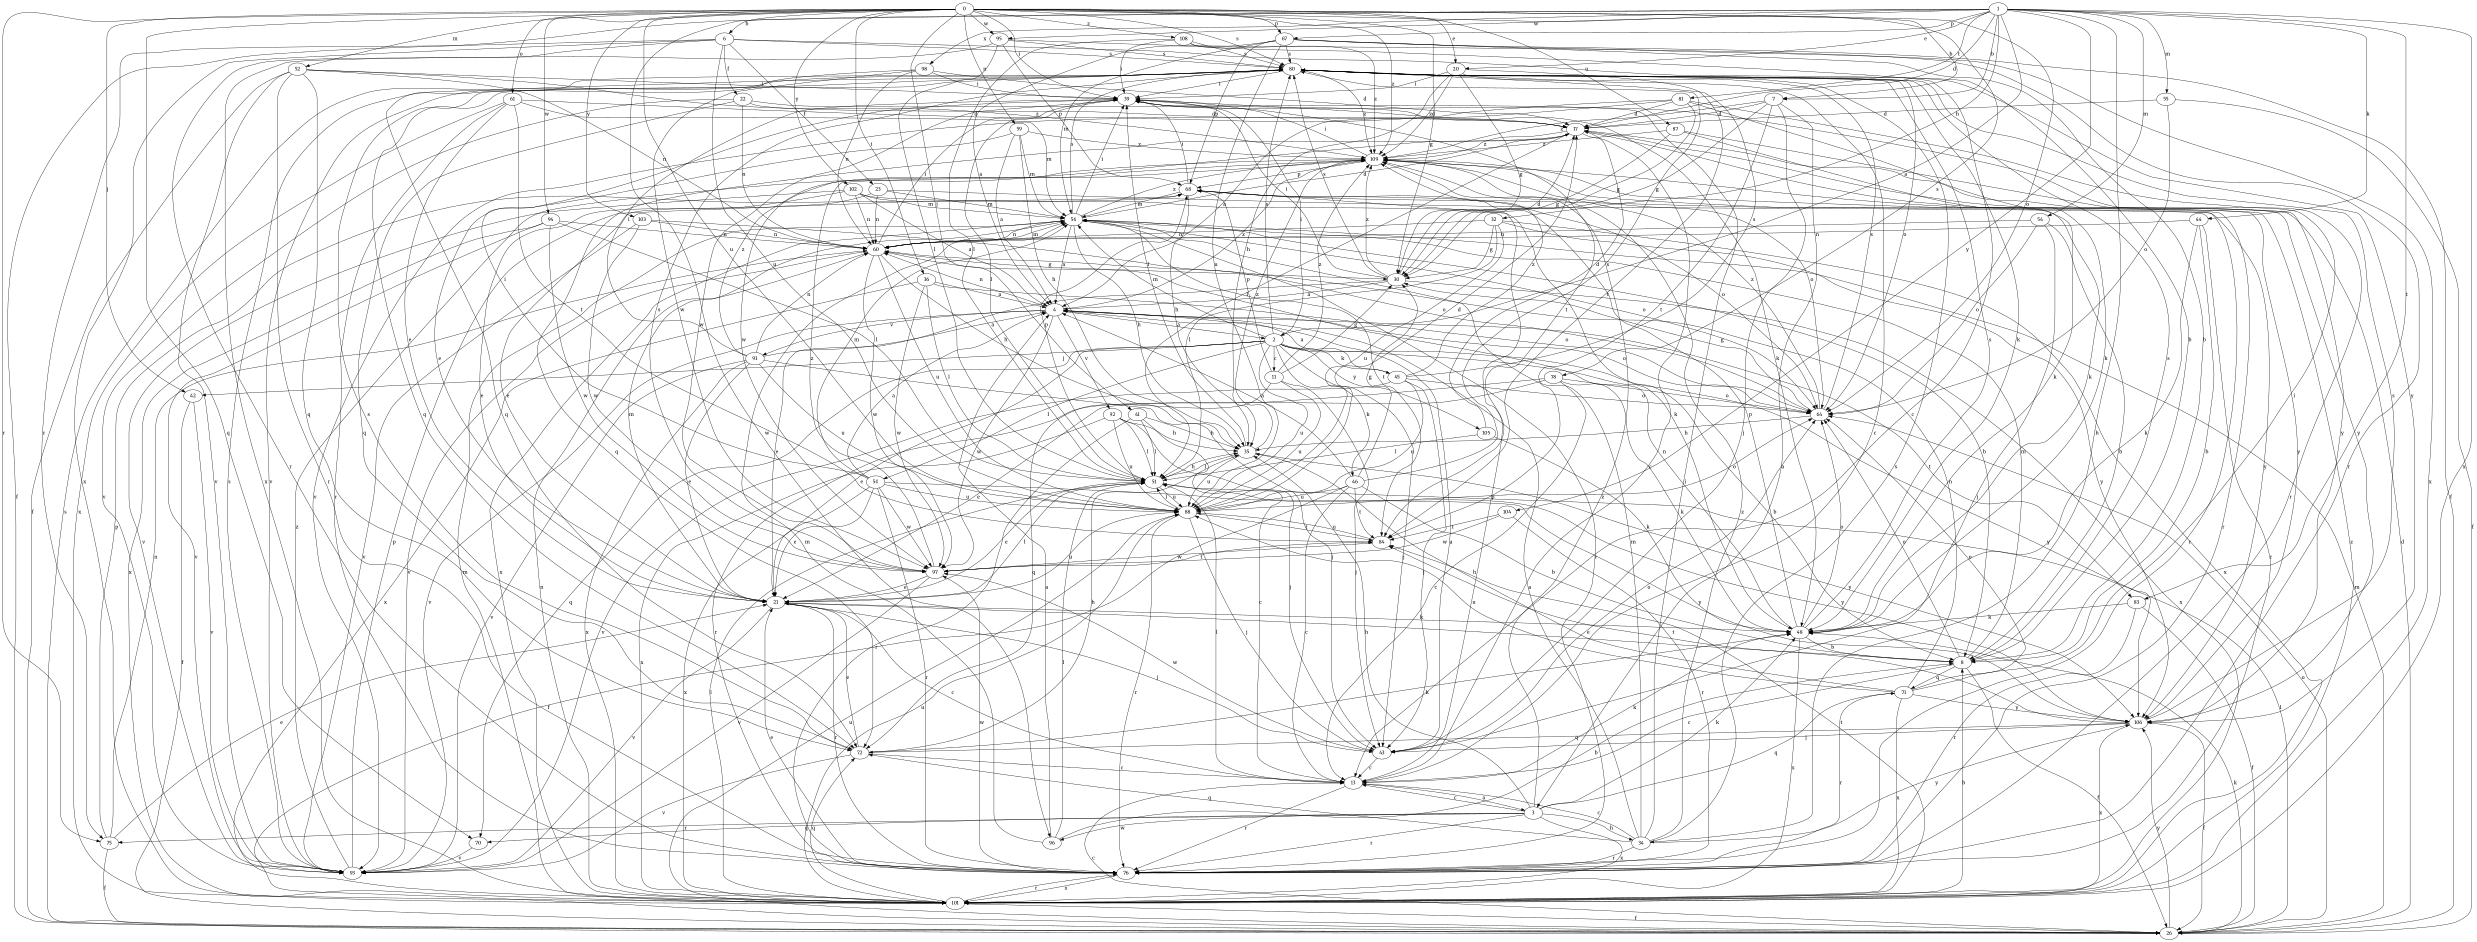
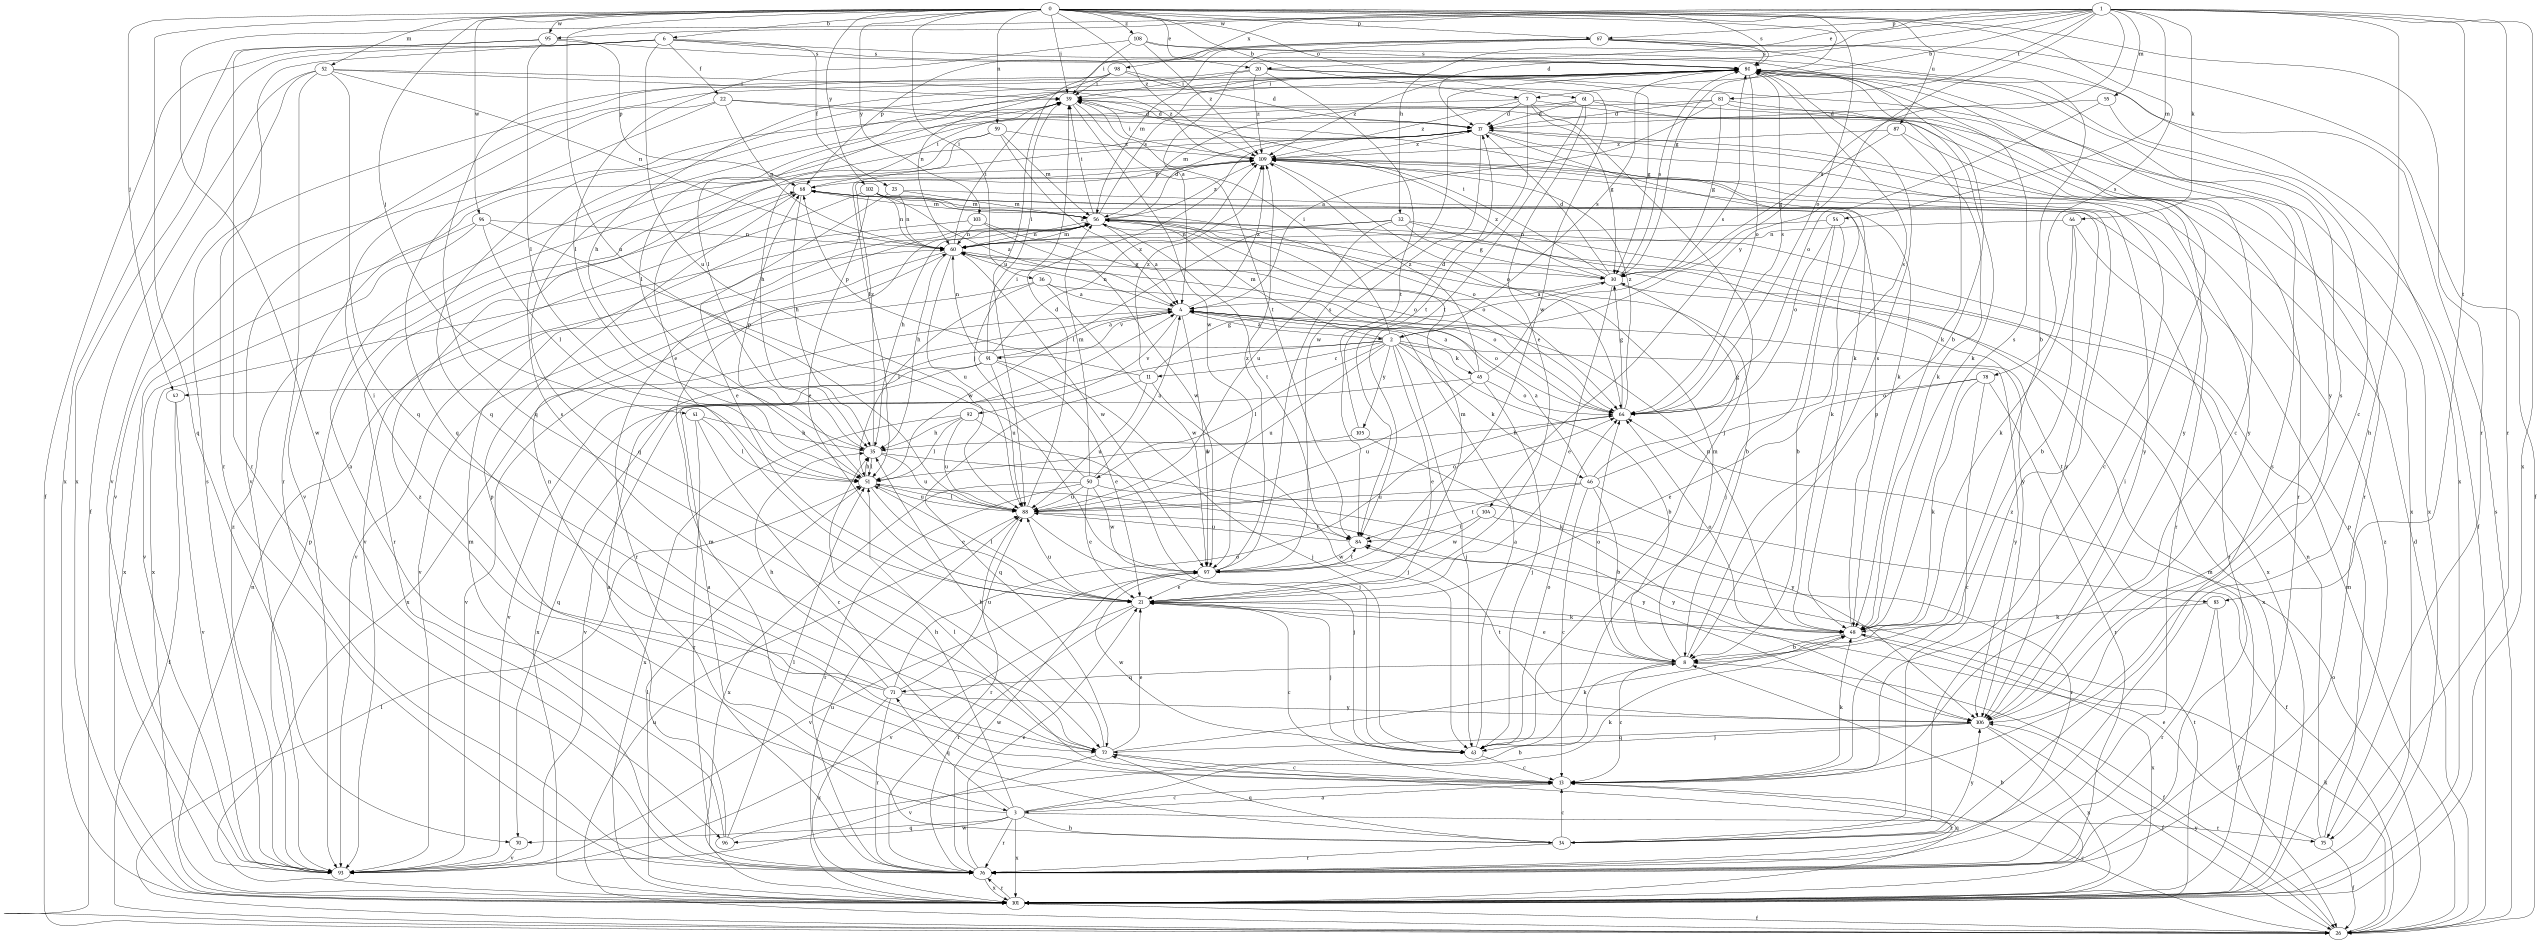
none -> (2401, 799)
